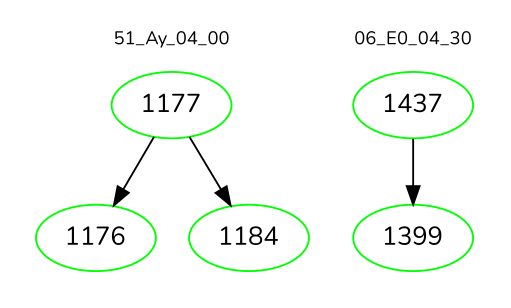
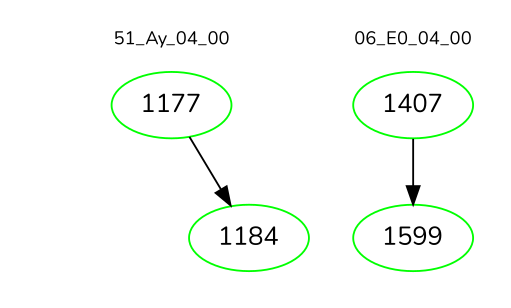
(413, 40) -> (413, 40)
(413, 105) -> (413, 105)
(96, 238) -> none
(413, 238) -> (413, 238)
